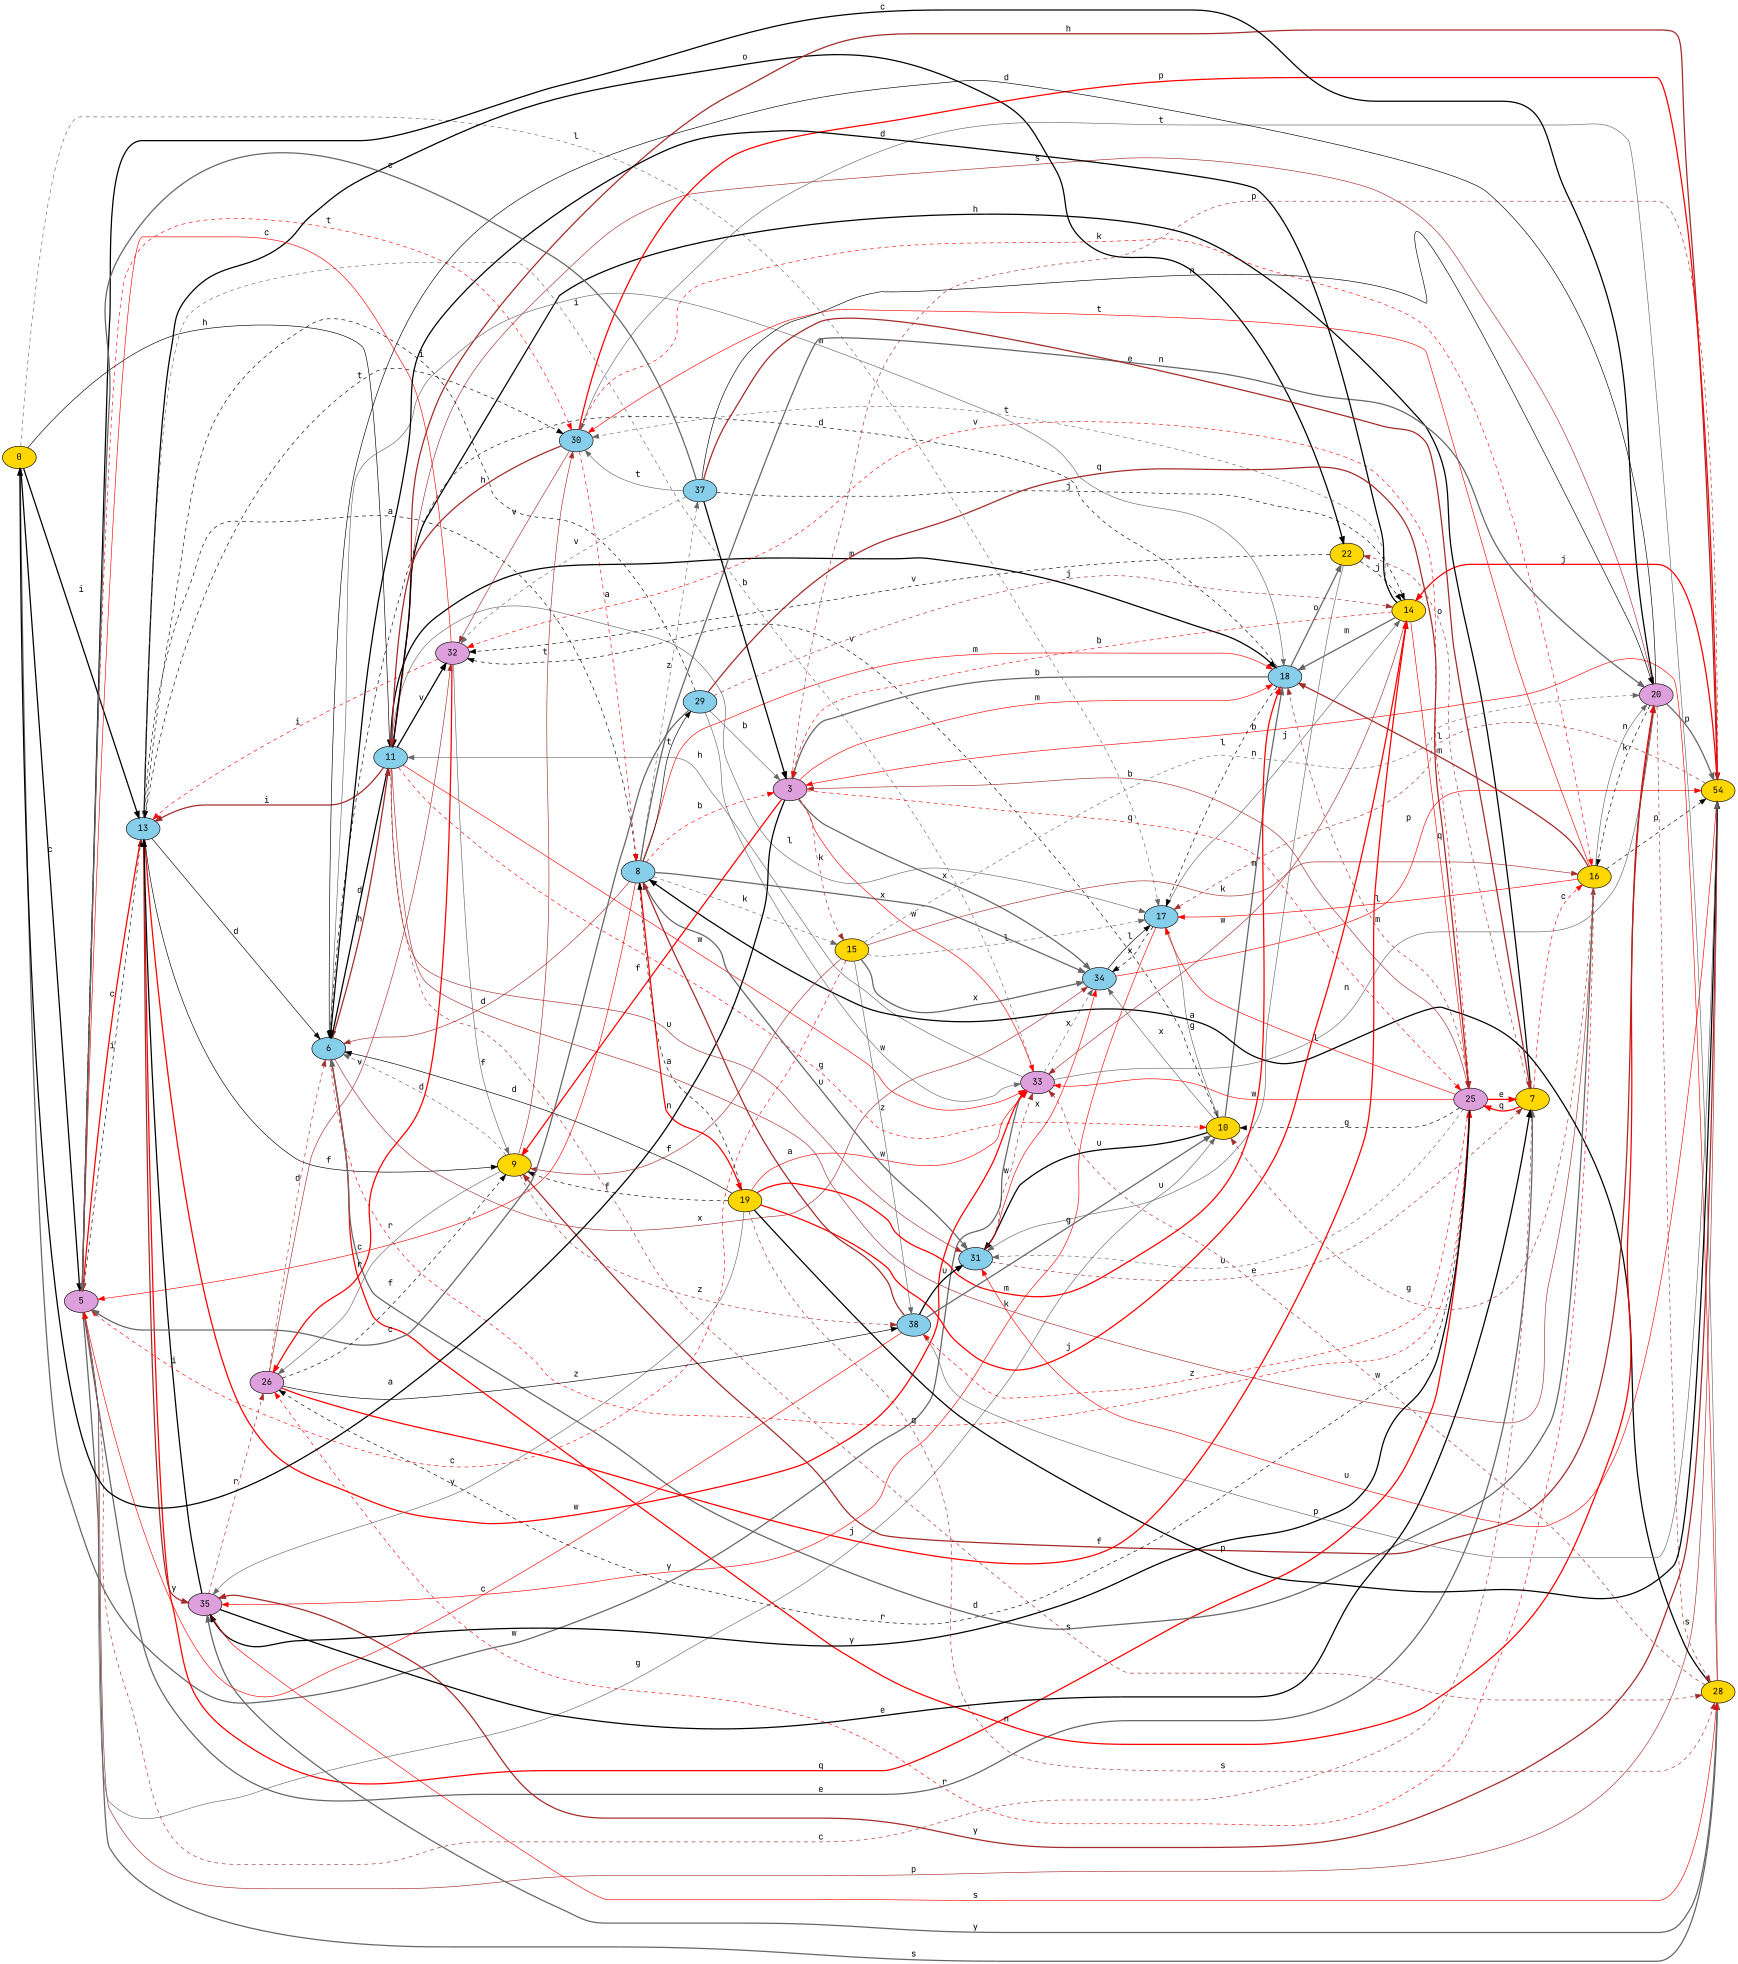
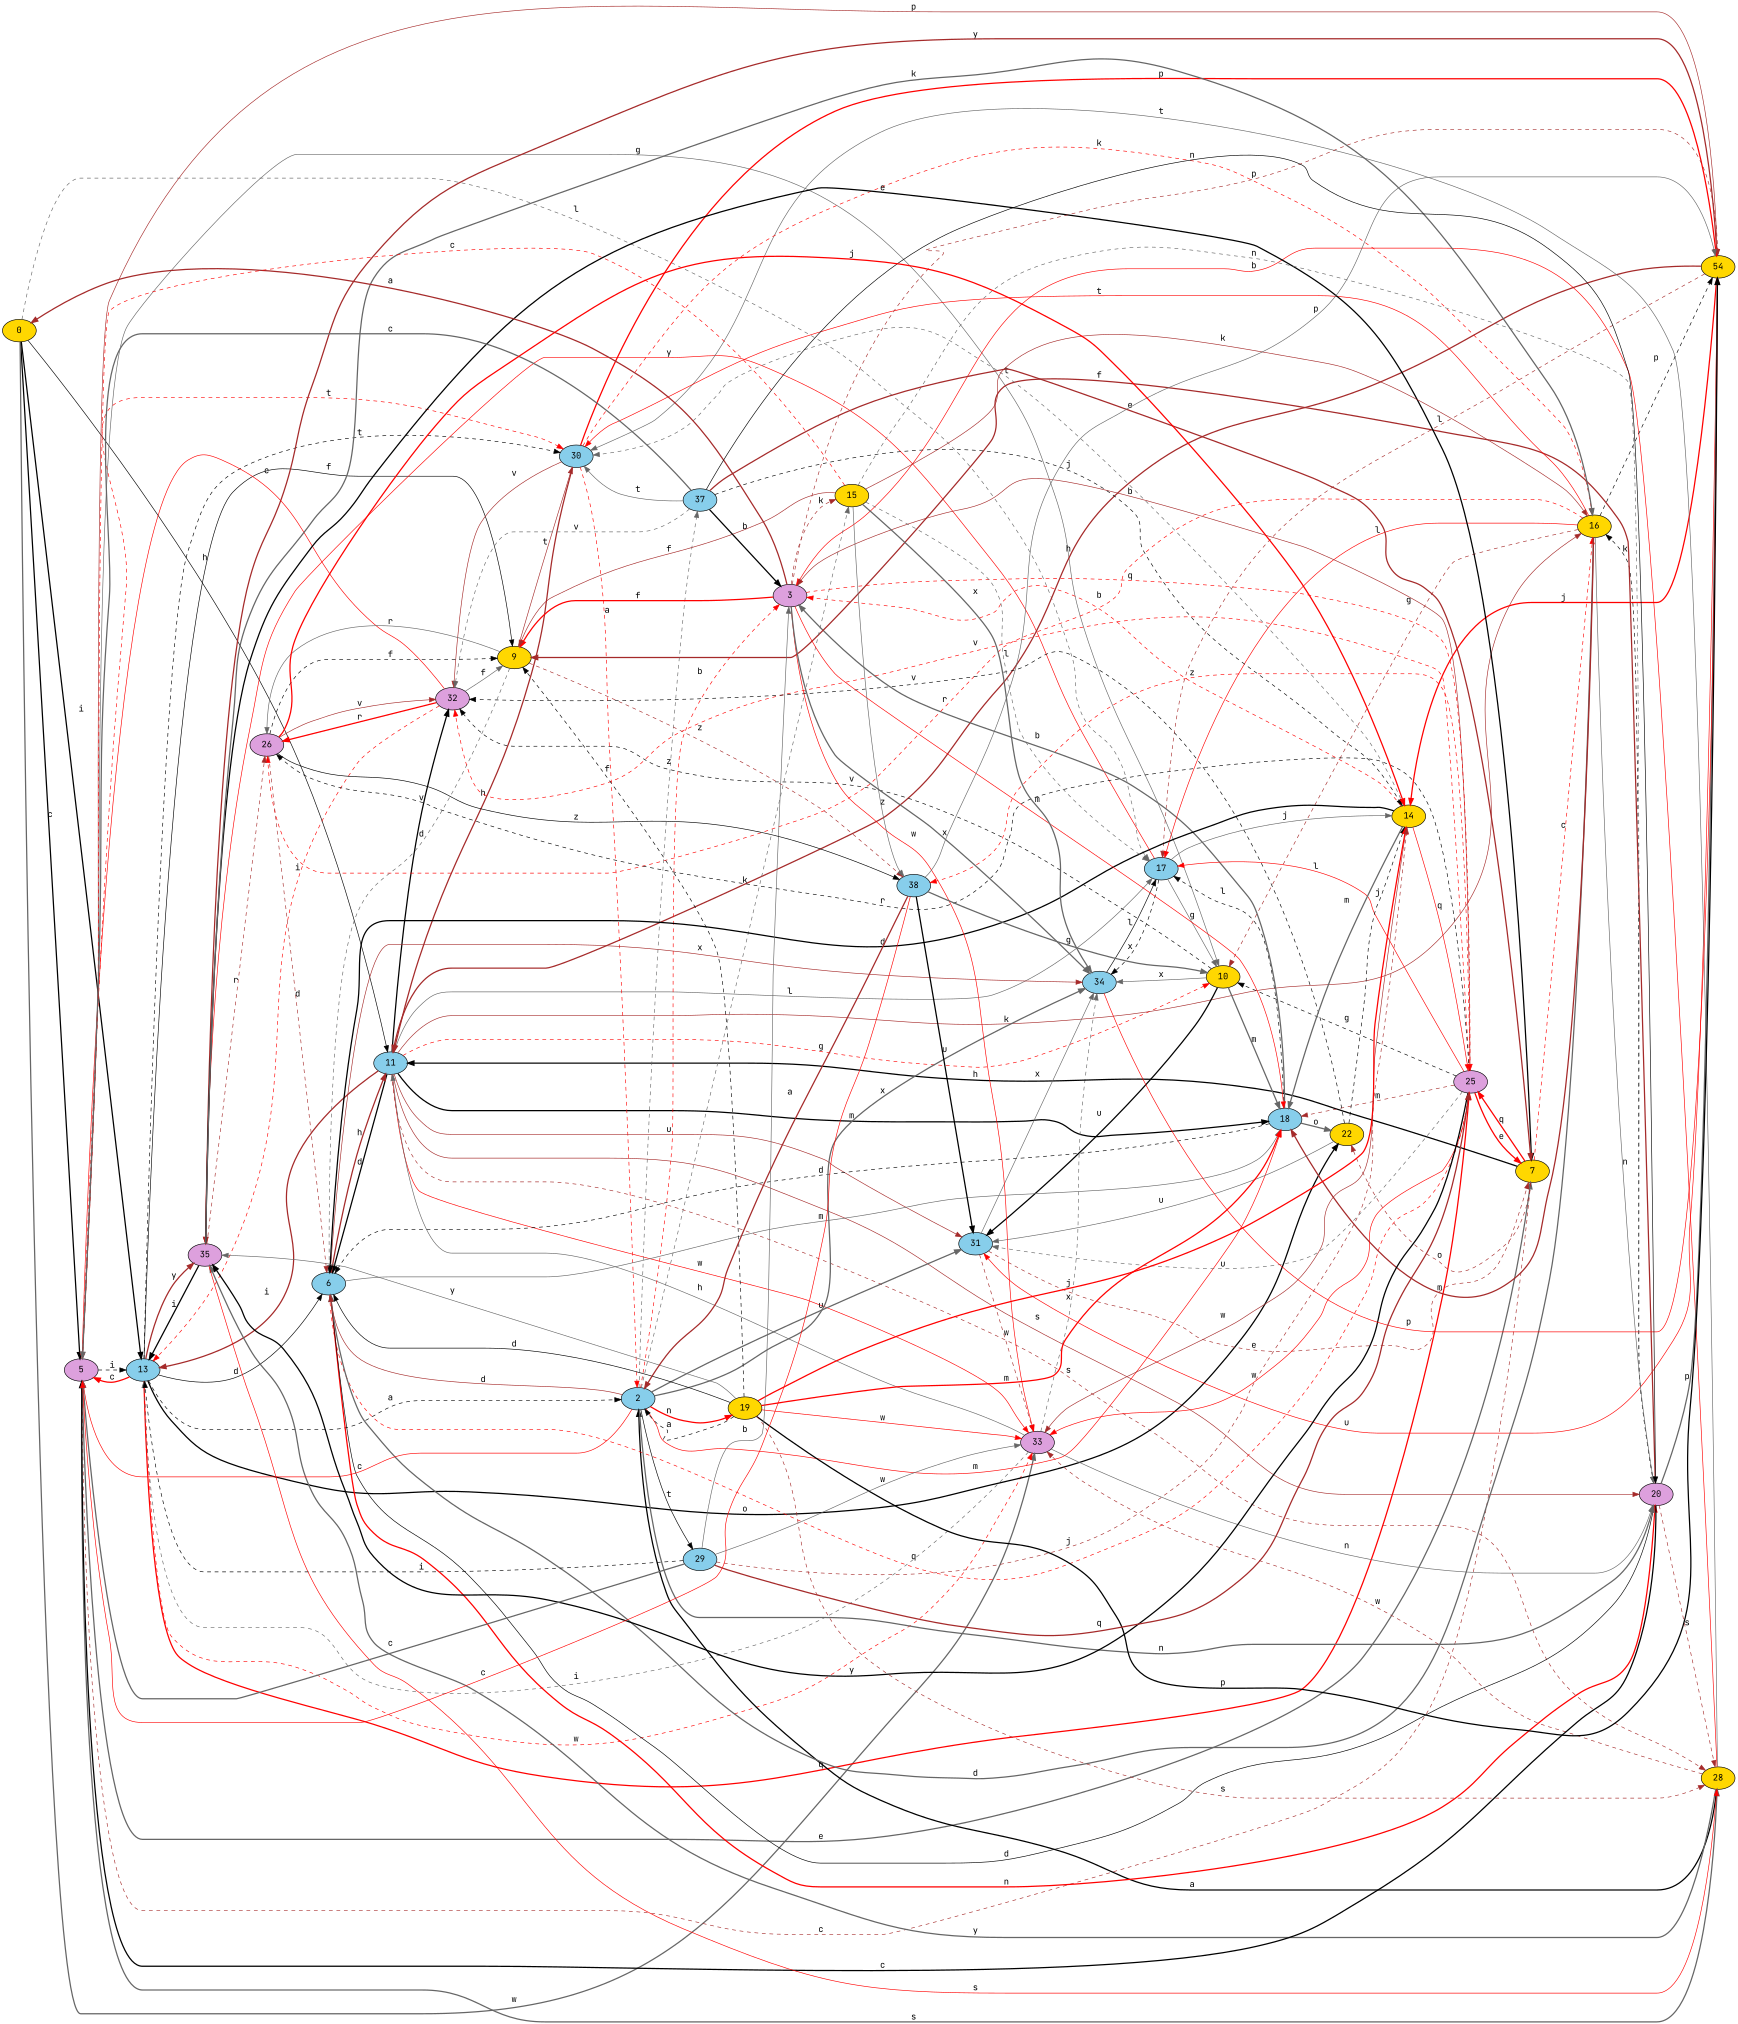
none -> (589, 183)
(638, 872) -> (638, 1399)
(1041, 1131) -> (1036, 1116)
(121, 1496) -> (469, 306)
(441, 1519) -> (517, 1742)
